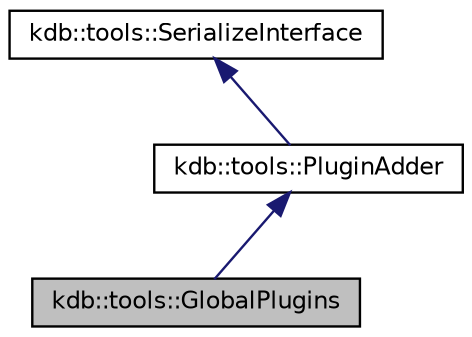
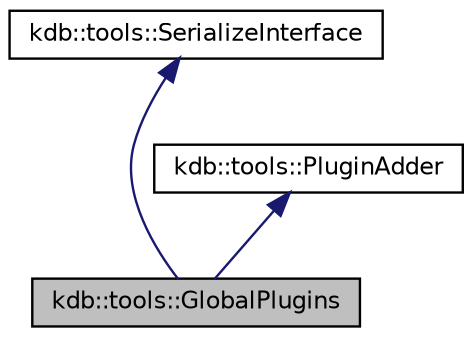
(260, 111) -> (132, 181)
